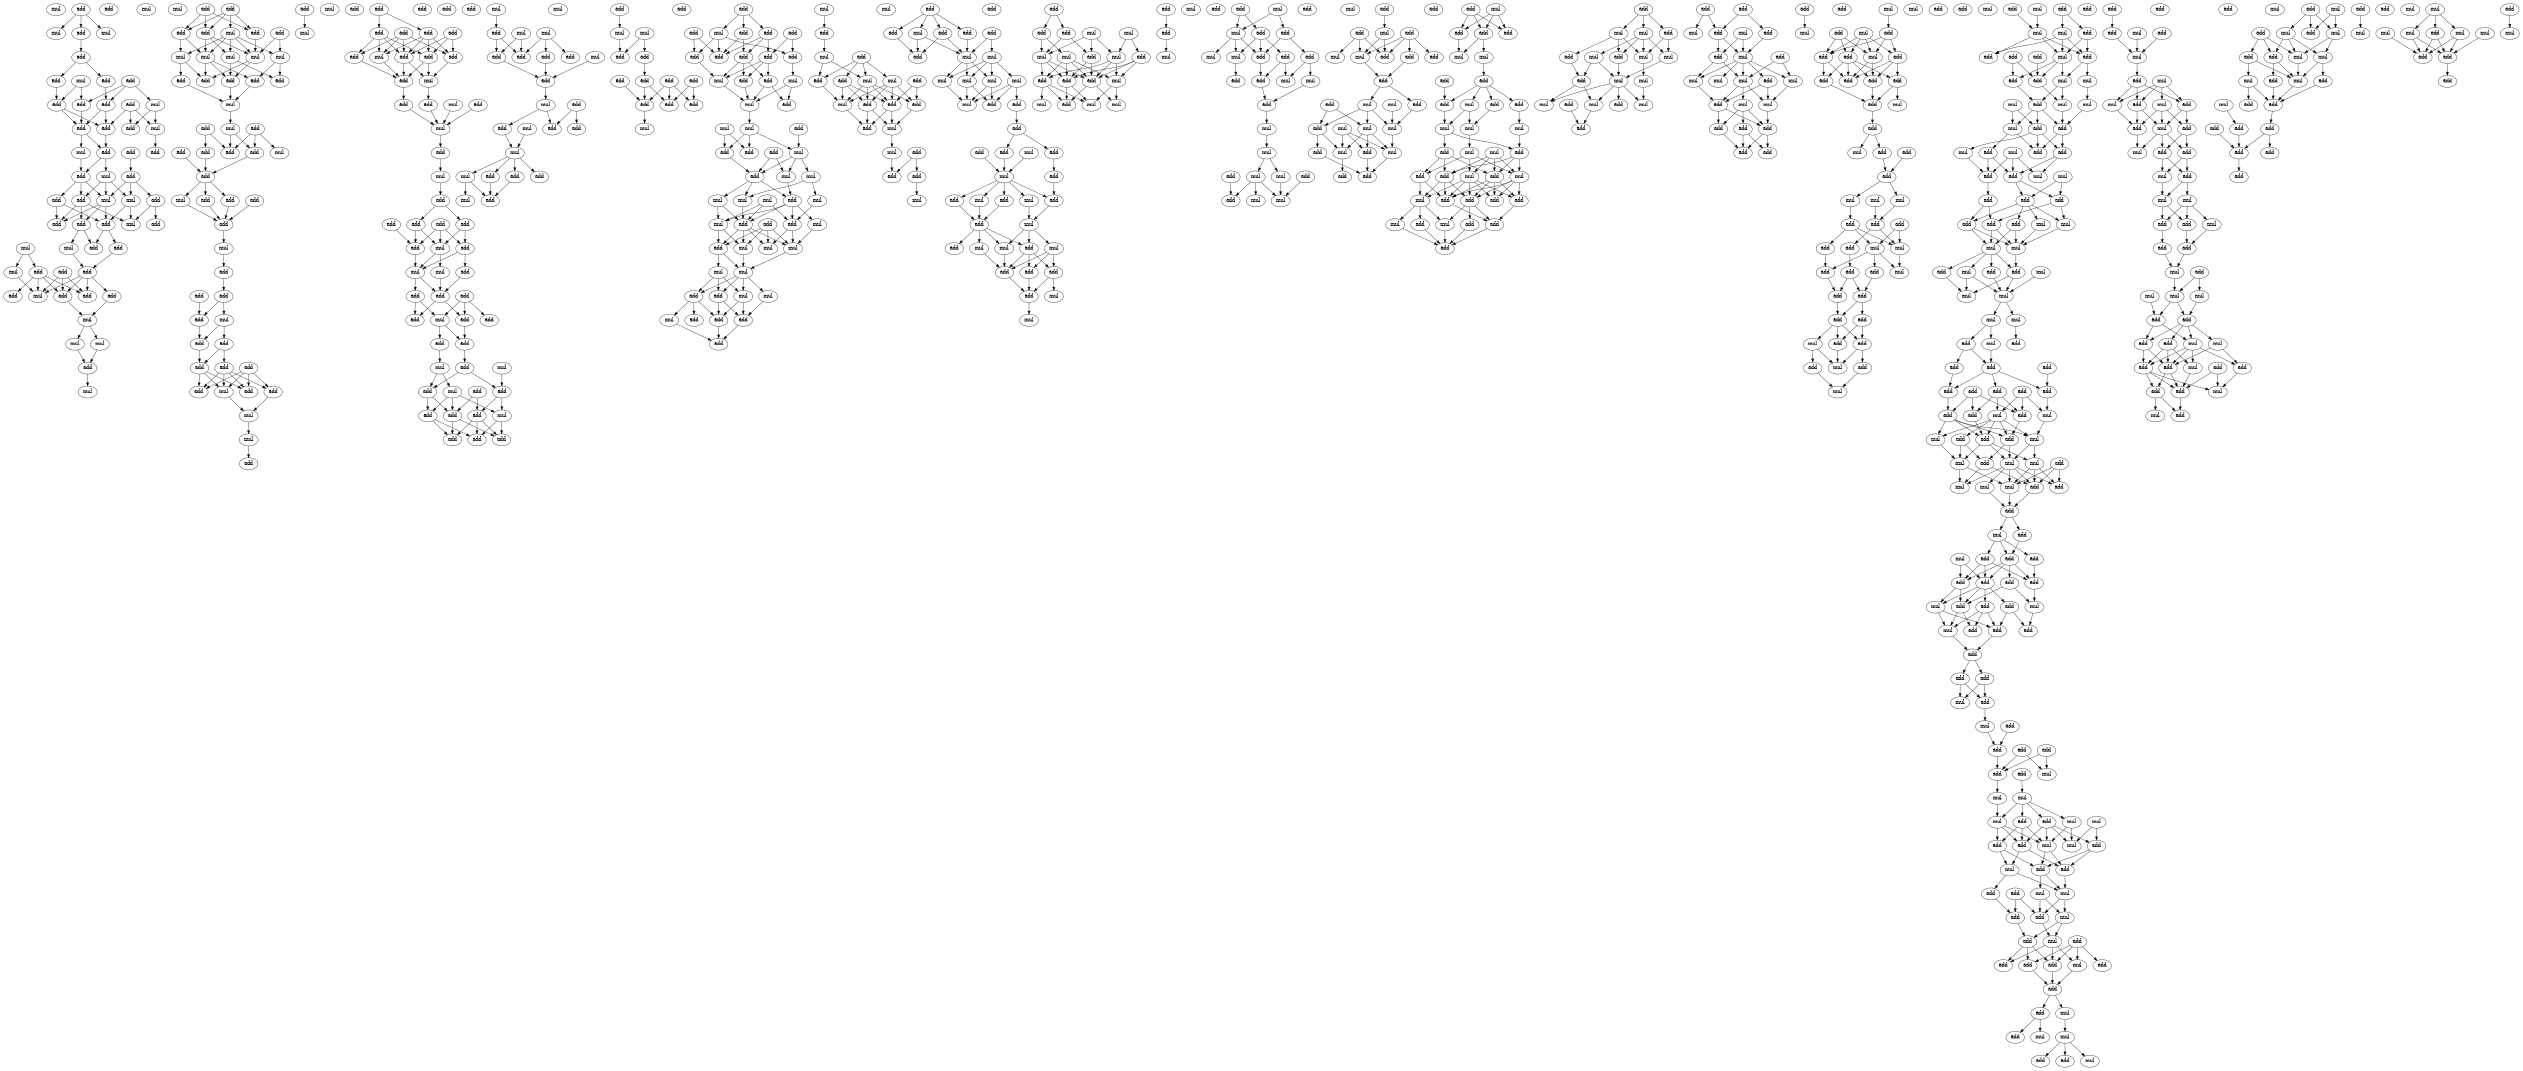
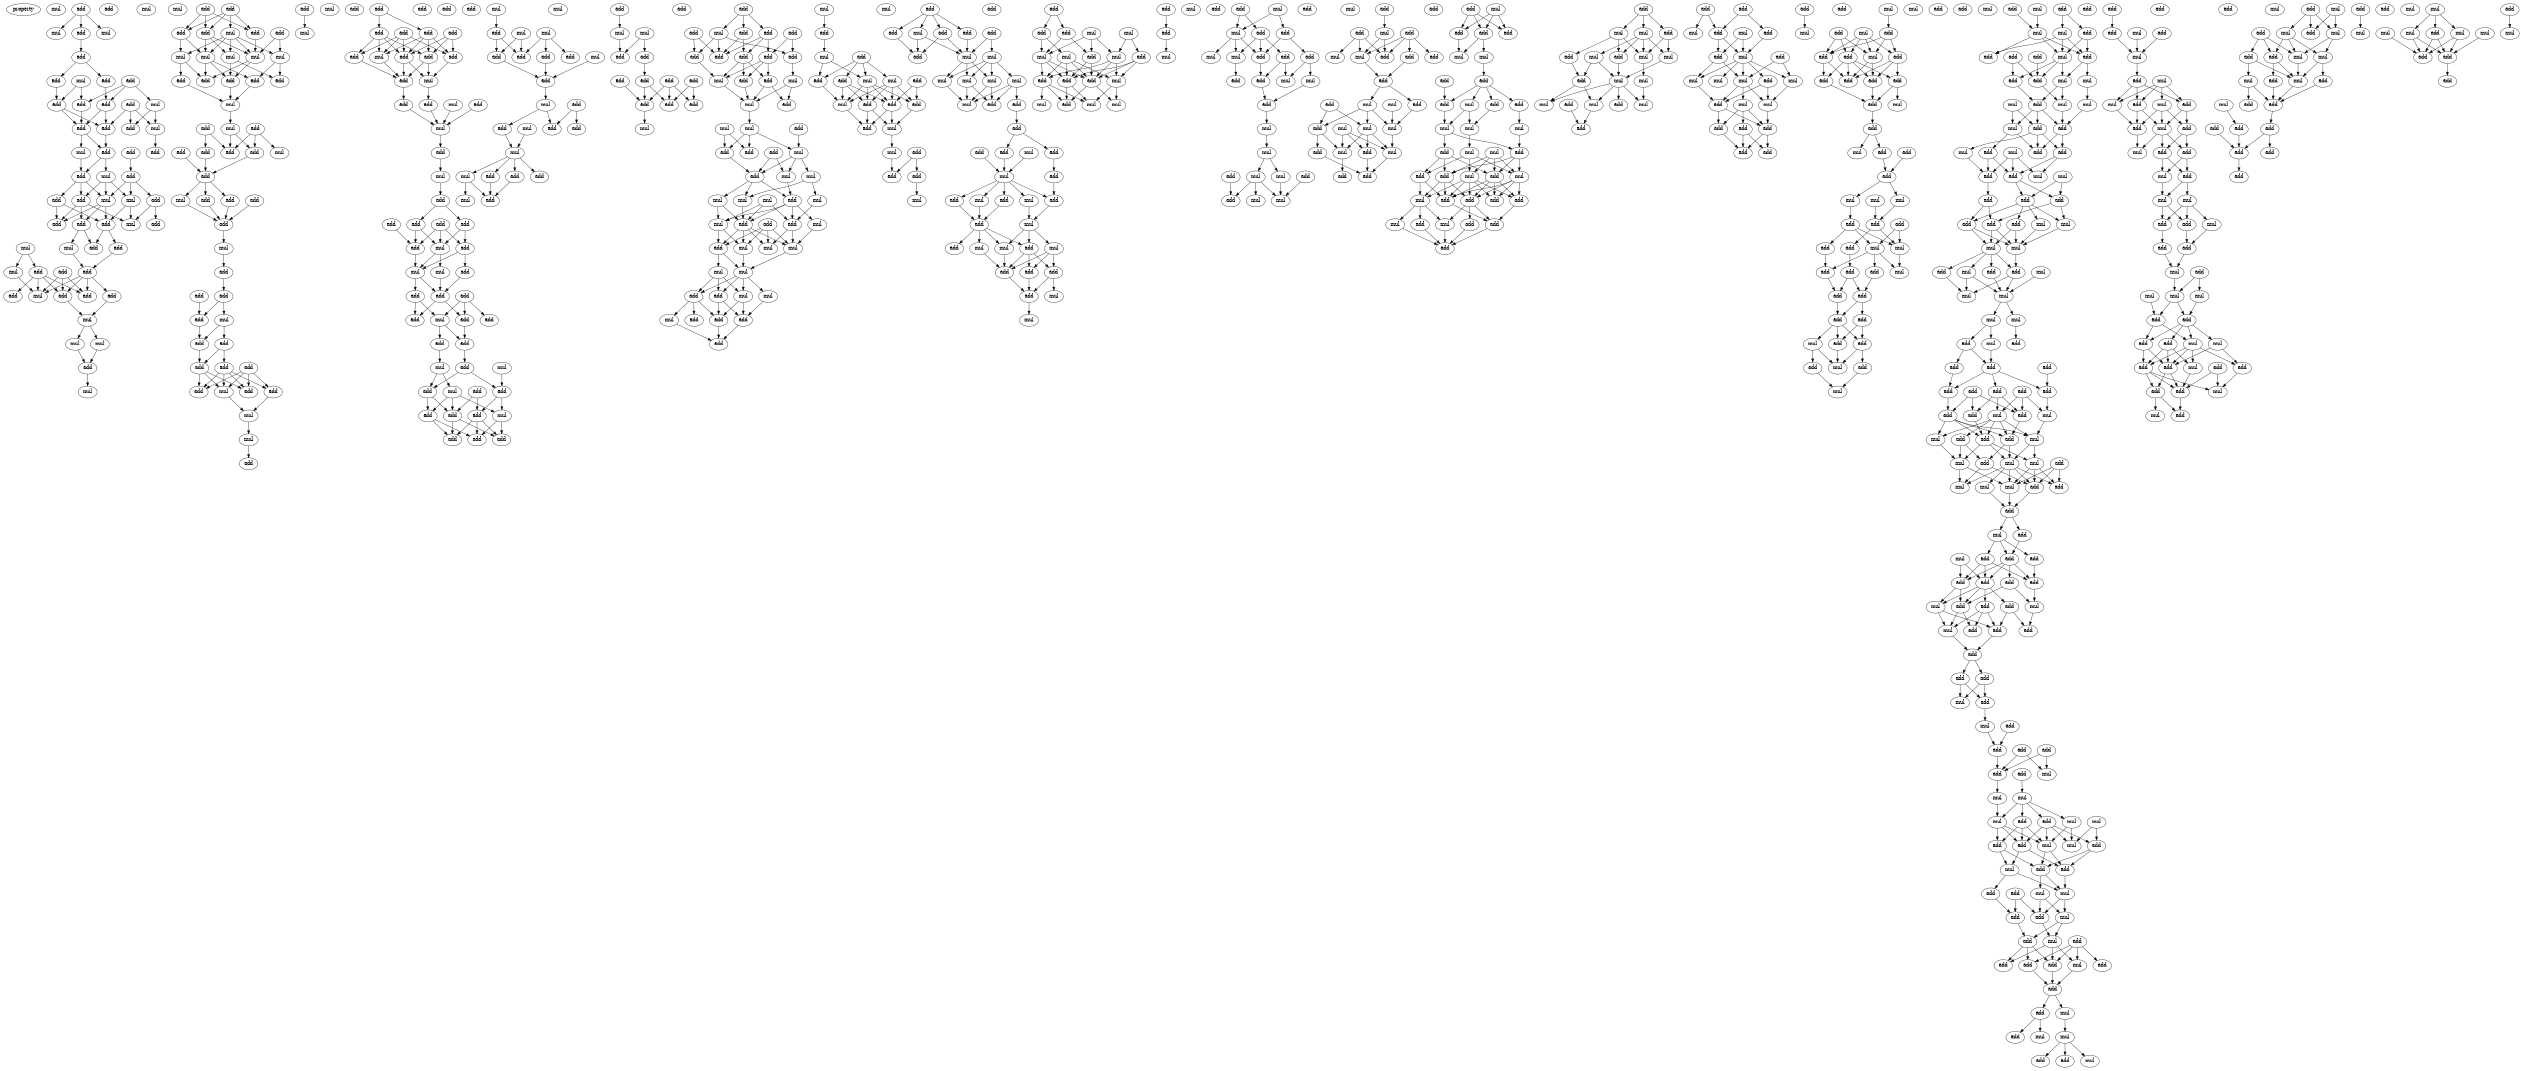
none -> (24, 10)
